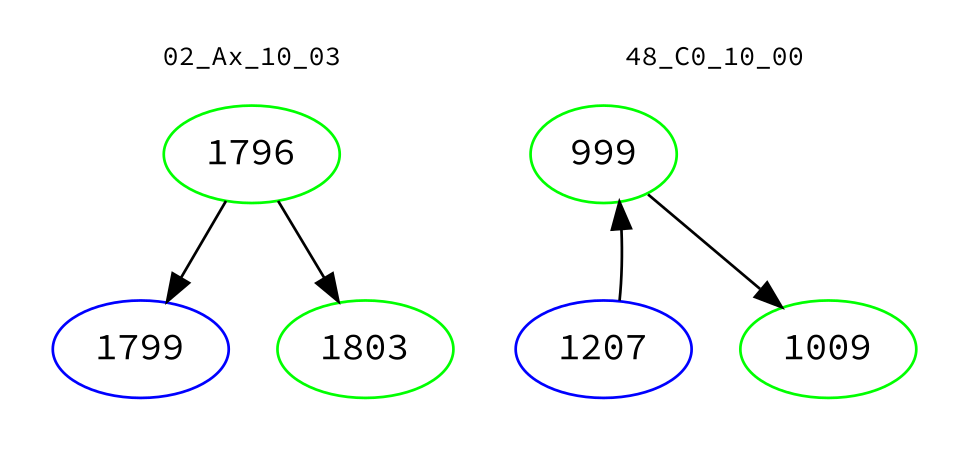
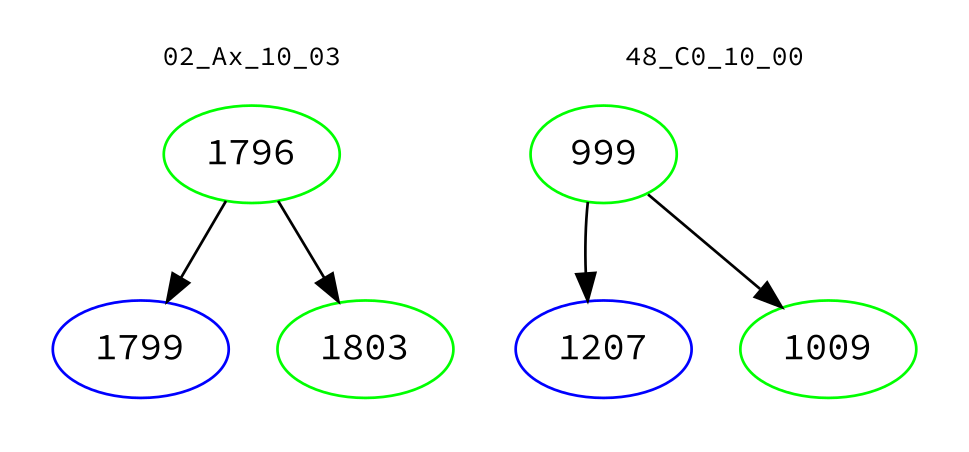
(622, 265) -> (586, 238)
